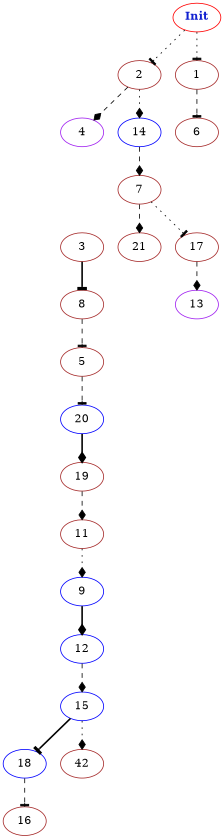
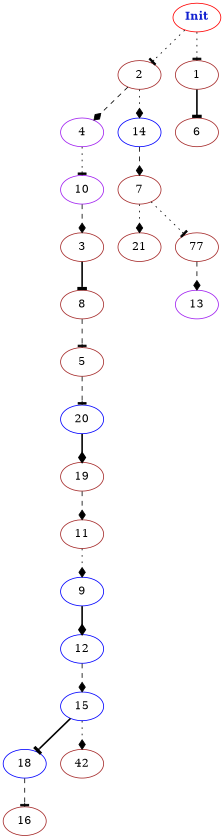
(197, 102) -> (197, 102)
none -> (82, 190)
(140, 214) -> (140, 214)
(197, 247) -> (197, 247)
